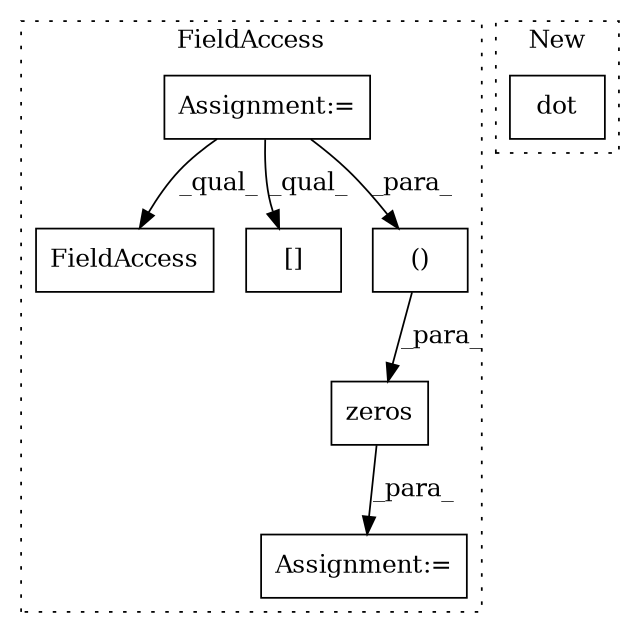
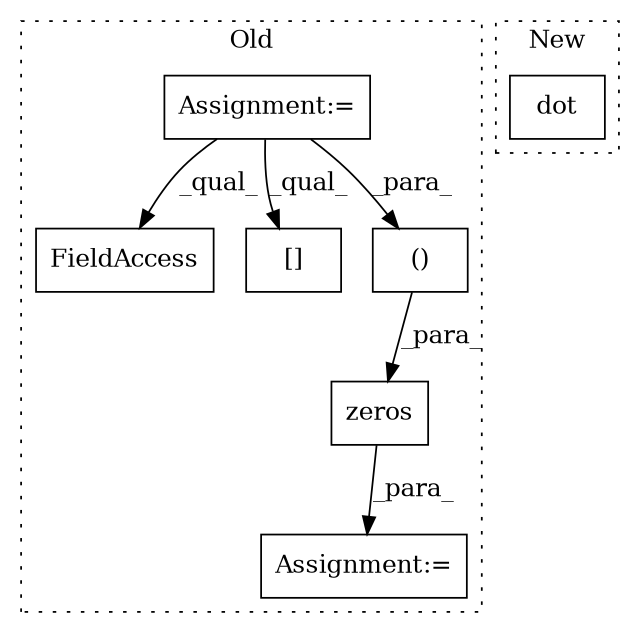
(251, 41) -> (251, 41)
